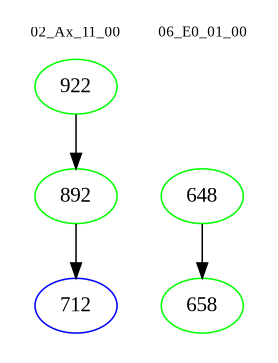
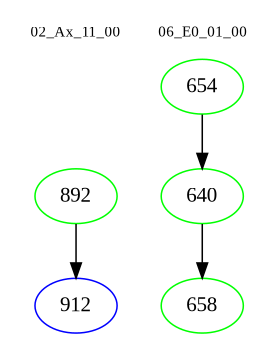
(76, 87) -> none
none -> (202, 87)
(202, 196) -> (202, 196)
(76, 306) -> (76, 306)
